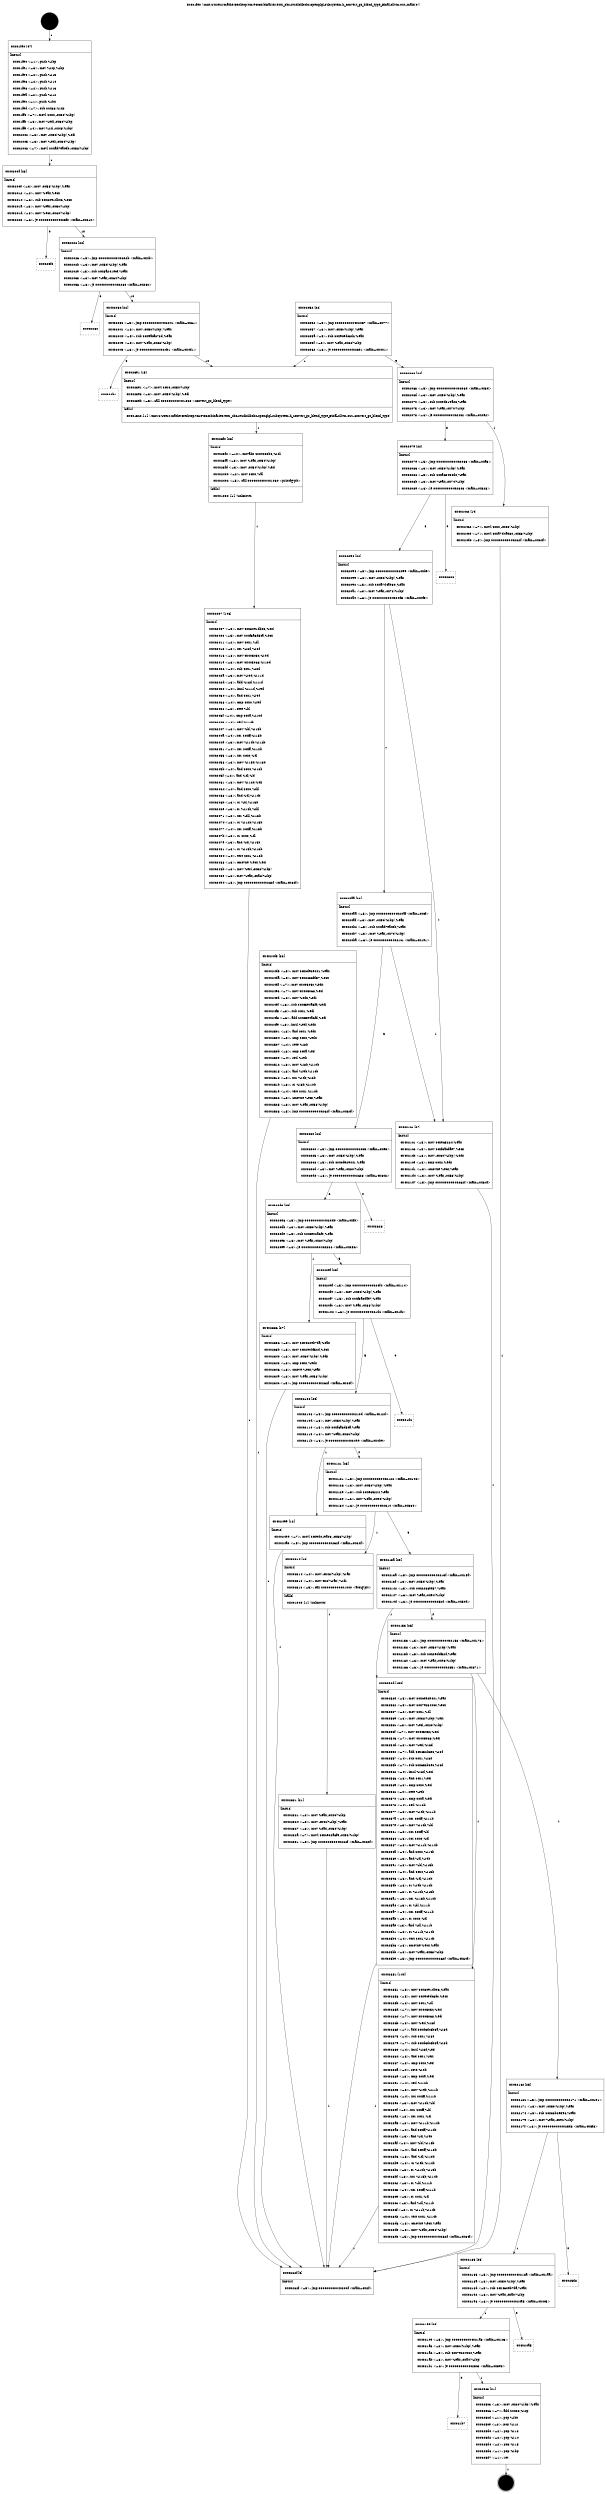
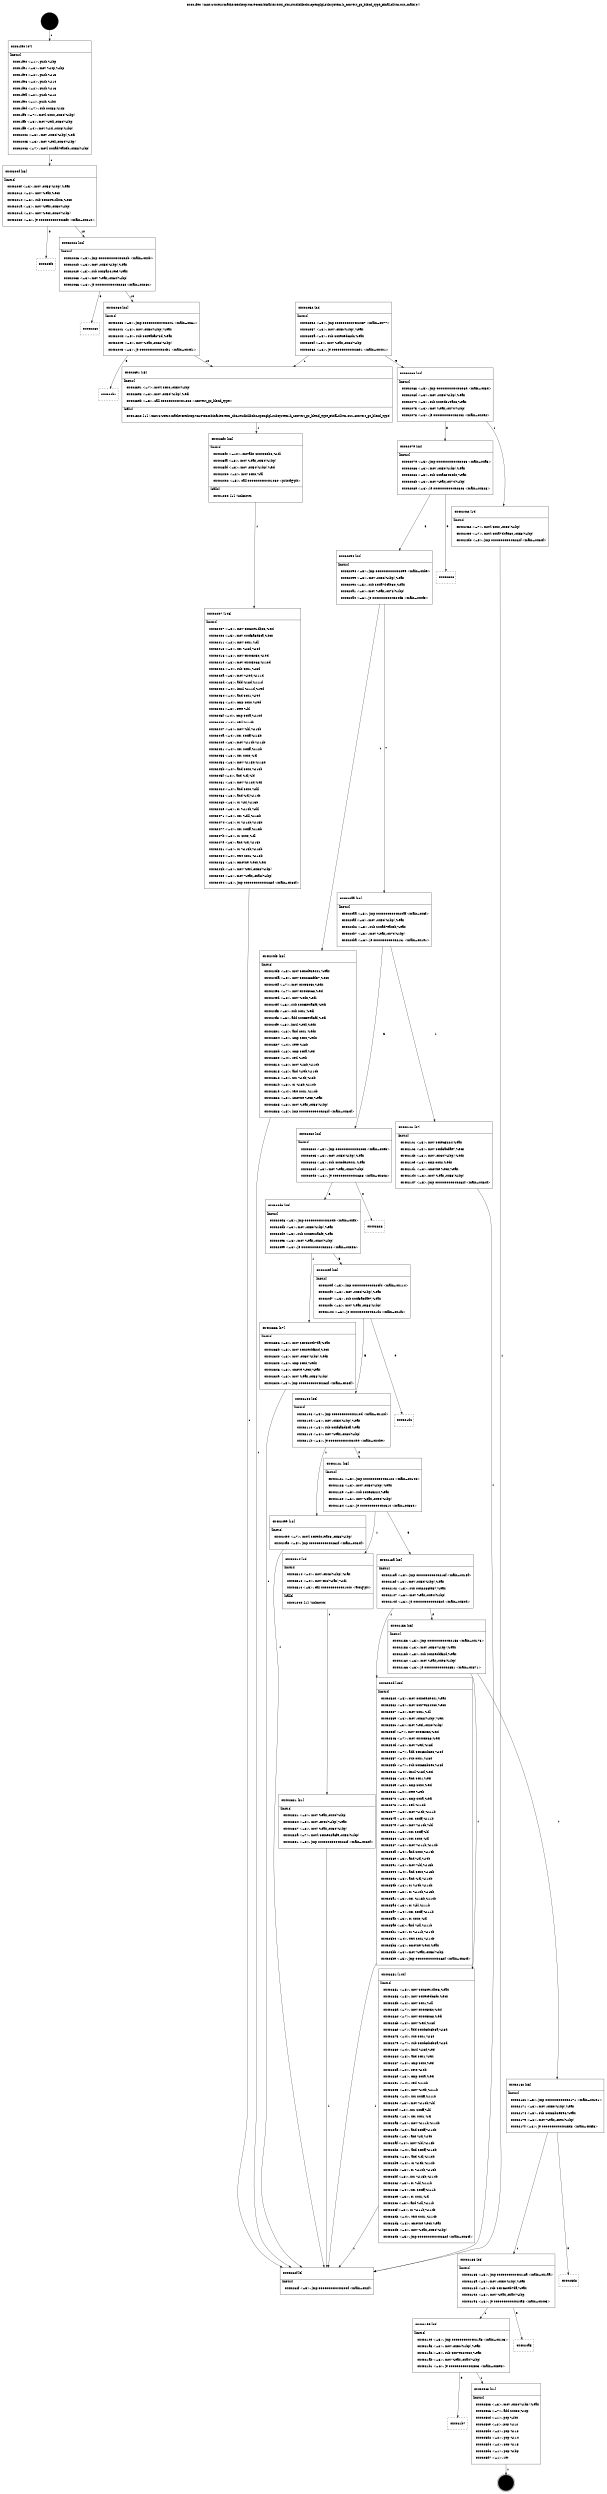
(429, 861) -> (351, 776)
